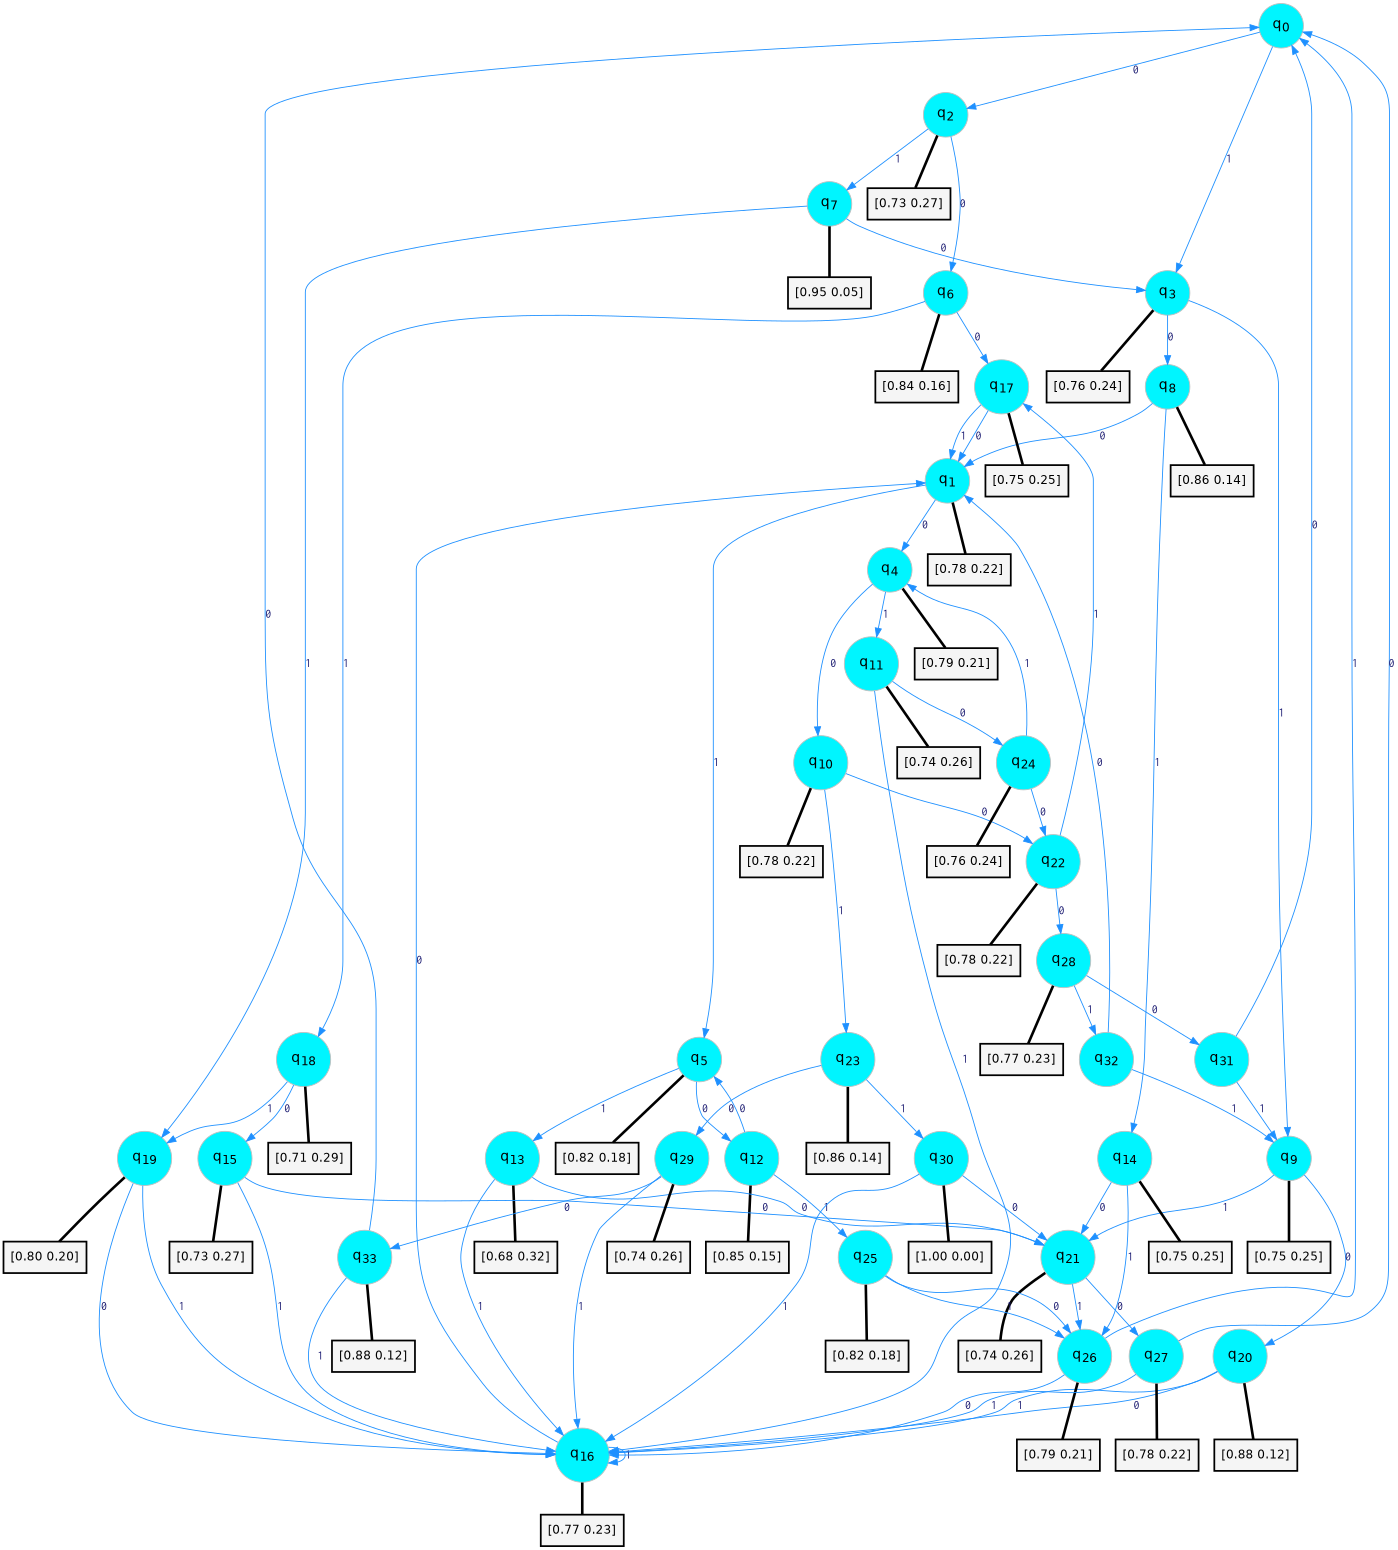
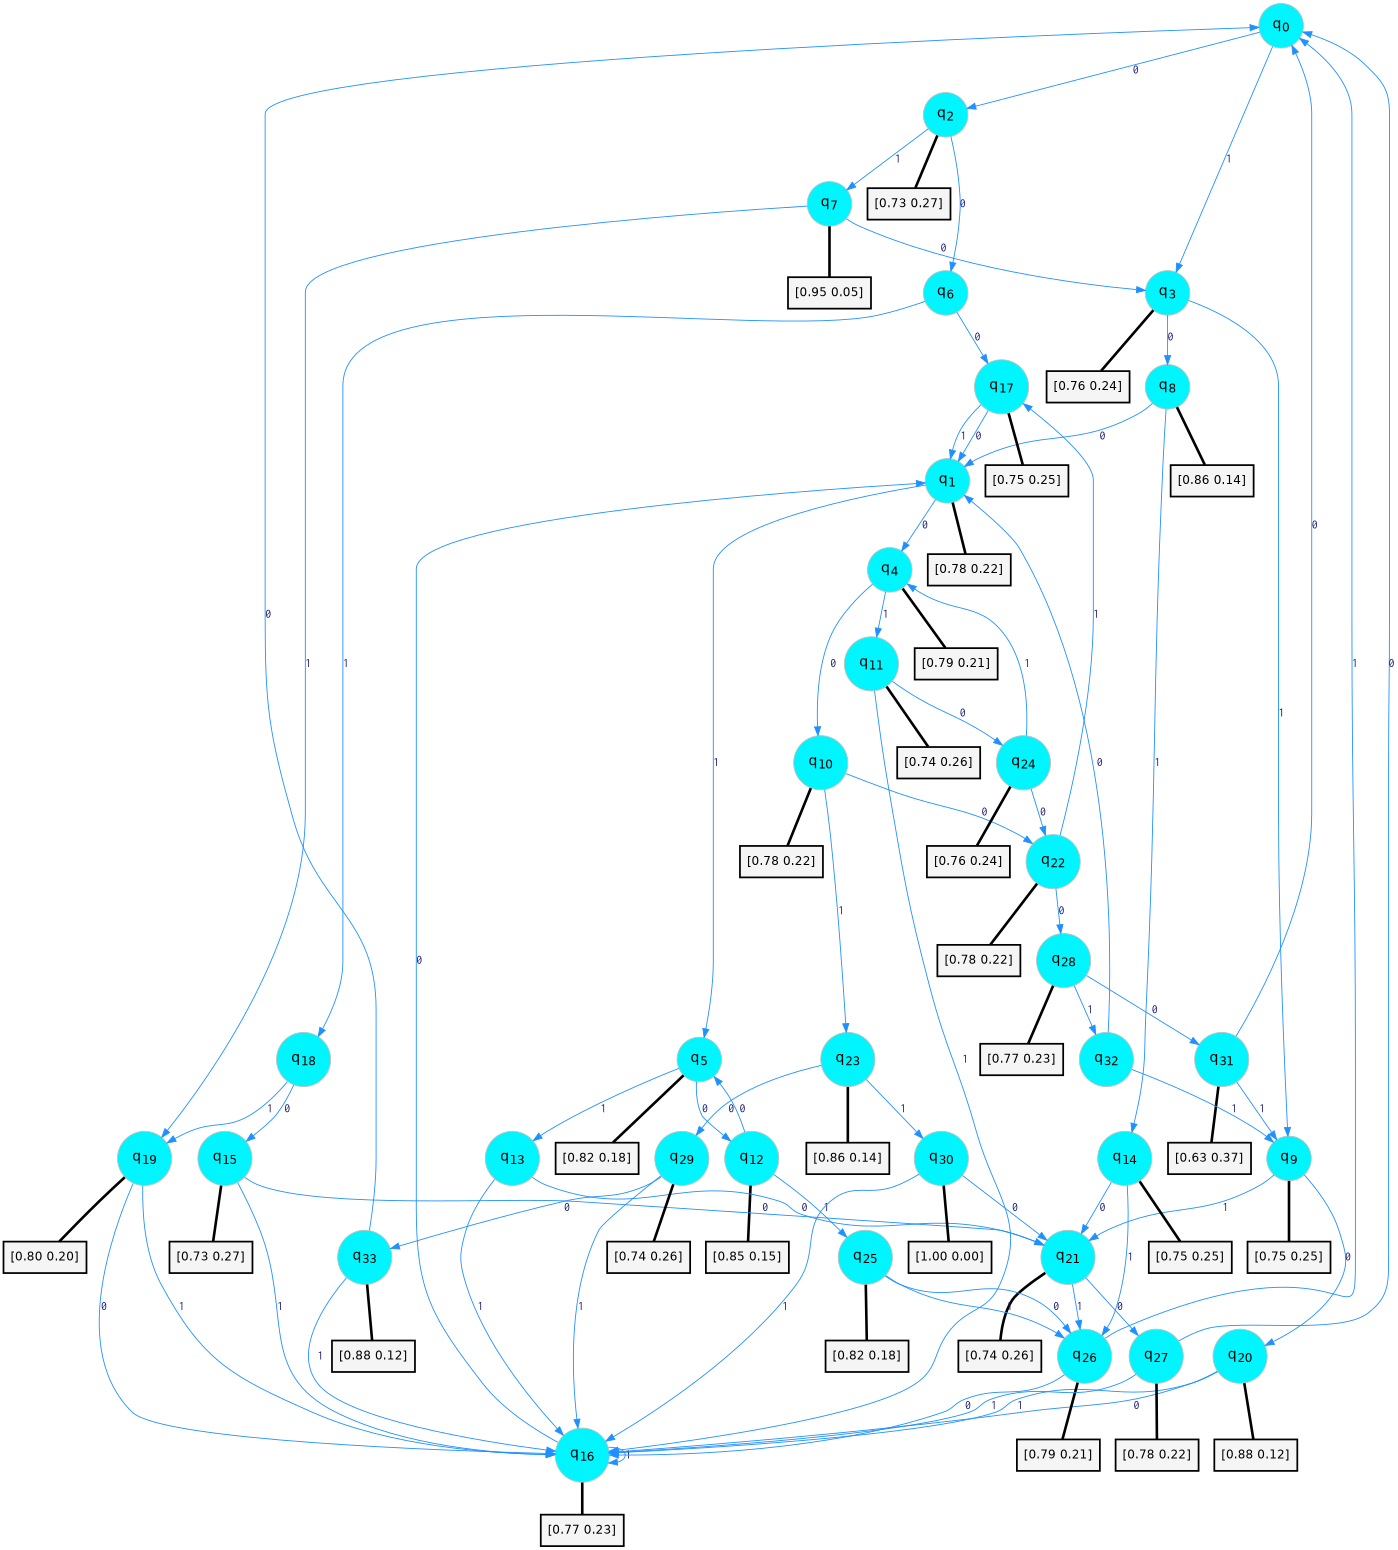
(917, 387) -> none
(310, 1158) -> none
none -> (1210, 1158)
(516, 1257) -> none
